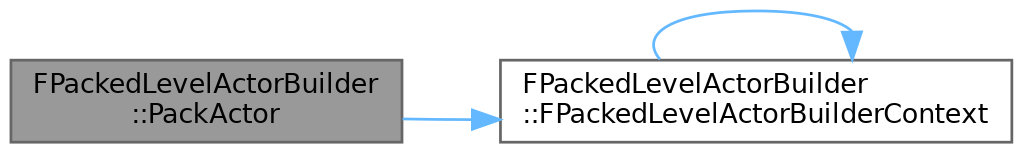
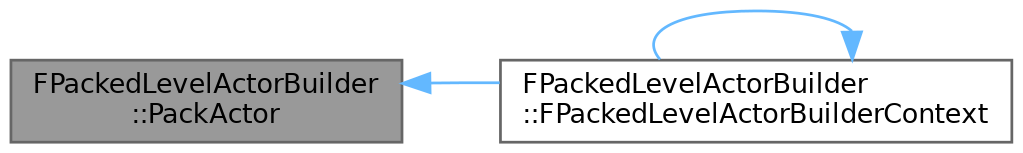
(437, 119) -> (465, 83)
